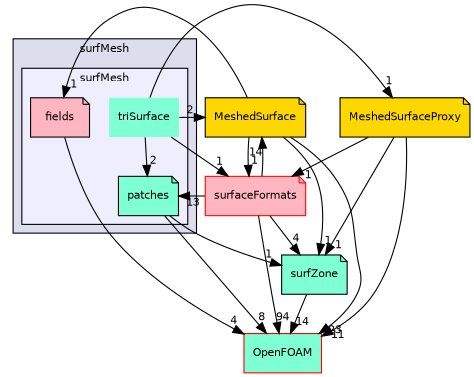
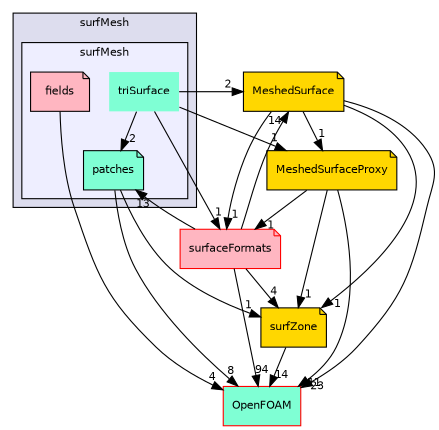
(156, 9) -> (310, 126)
(314, 275) -> (294, 327)
